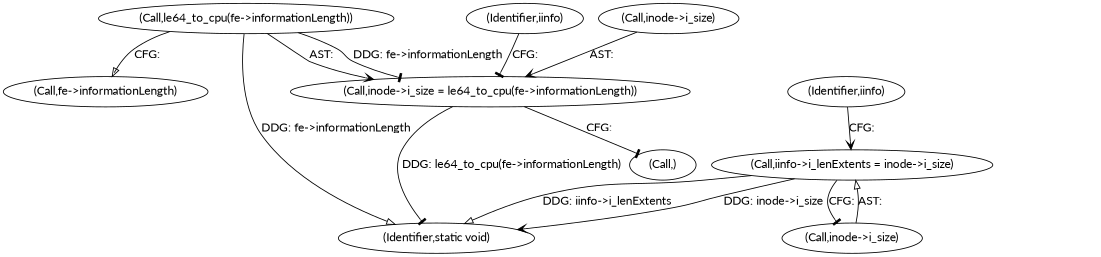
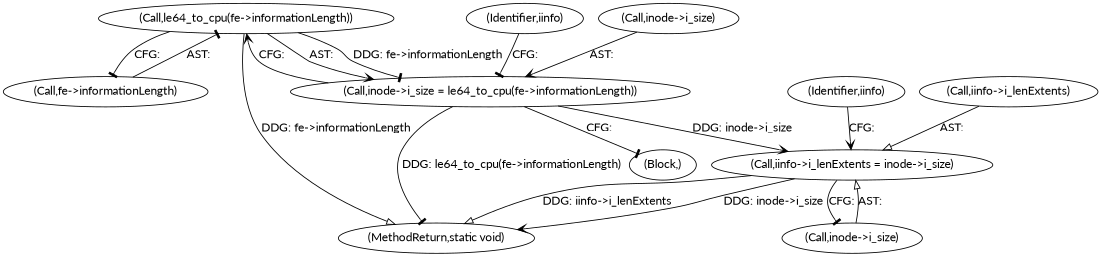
(138, 47) -> (138, 47)
none -> (174, 56)
none -> (282, 73)
none -> (1009, 92)
none -> (669, 128)
(663, 165) -> (663, 165)
(436, 238) -> (436, 238)
